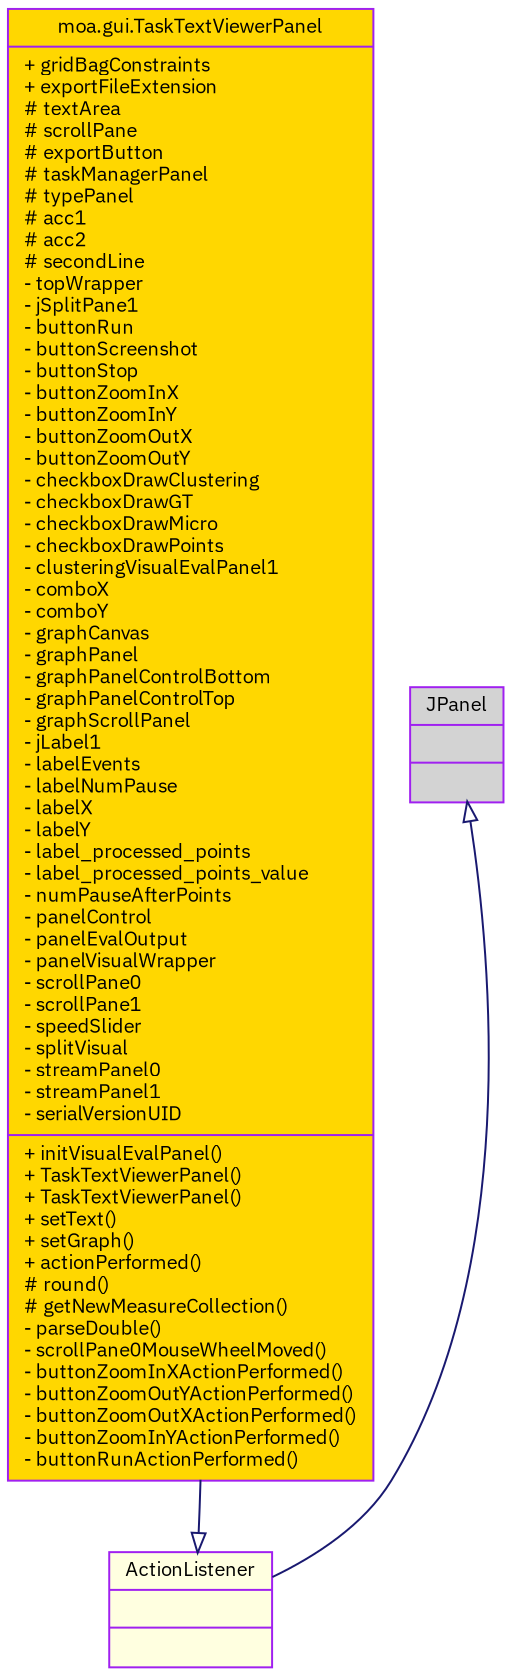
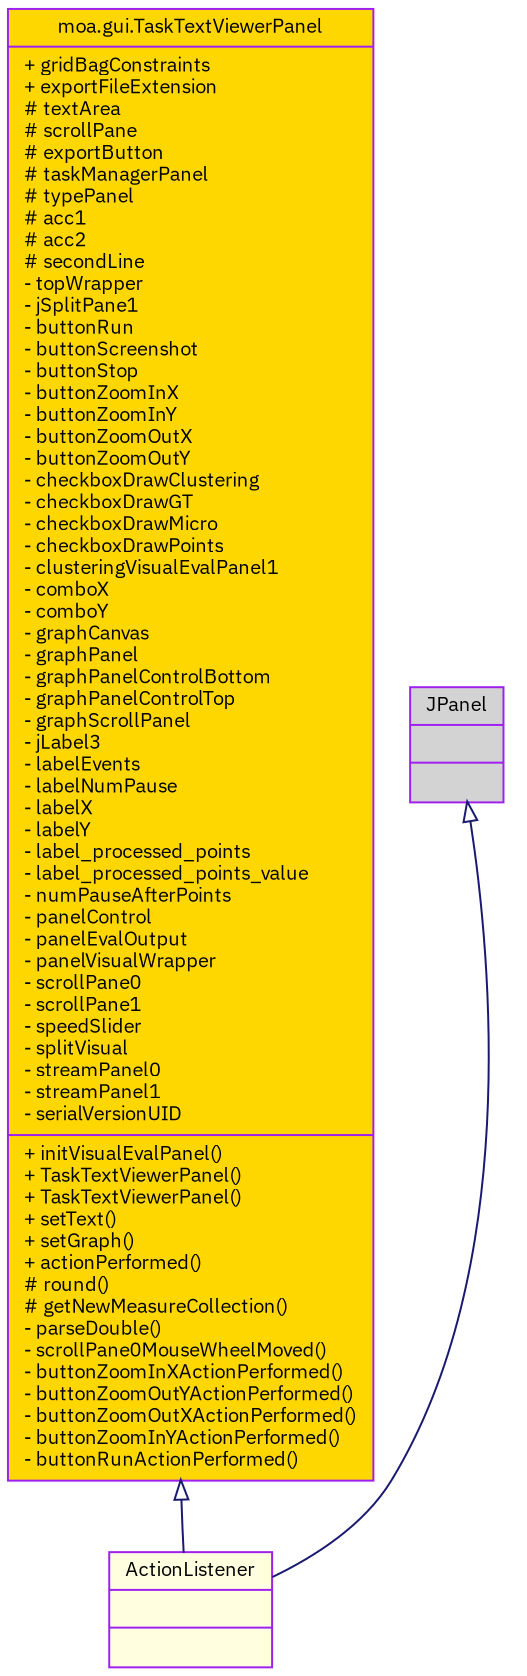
(64, 743) -> (64, 743)
(200, 1506) -> (182, 1526)
